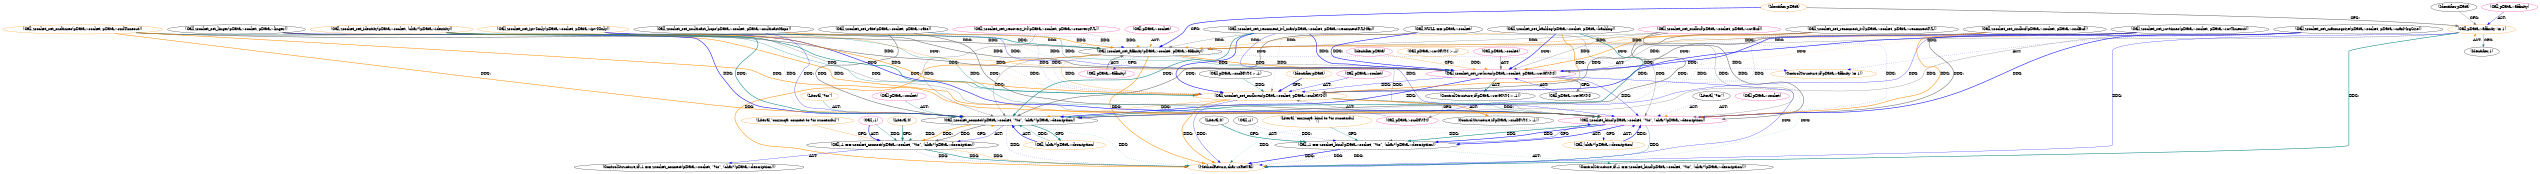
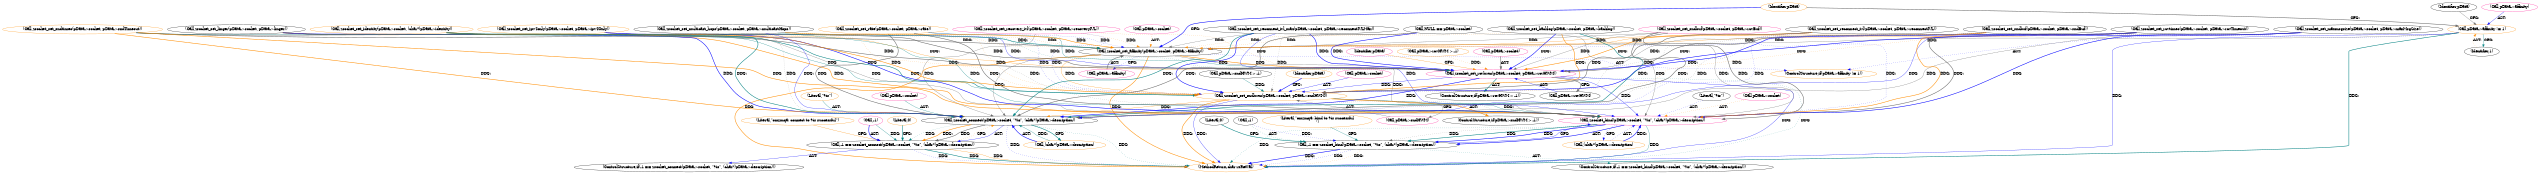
(883, 29) -> (883, 29)
(1418, 35) -> (1418, 35)
